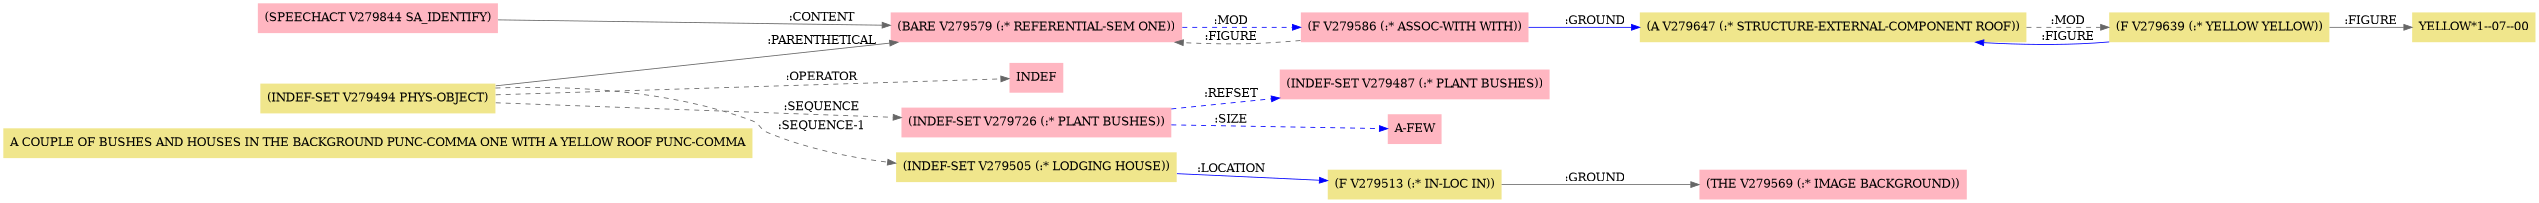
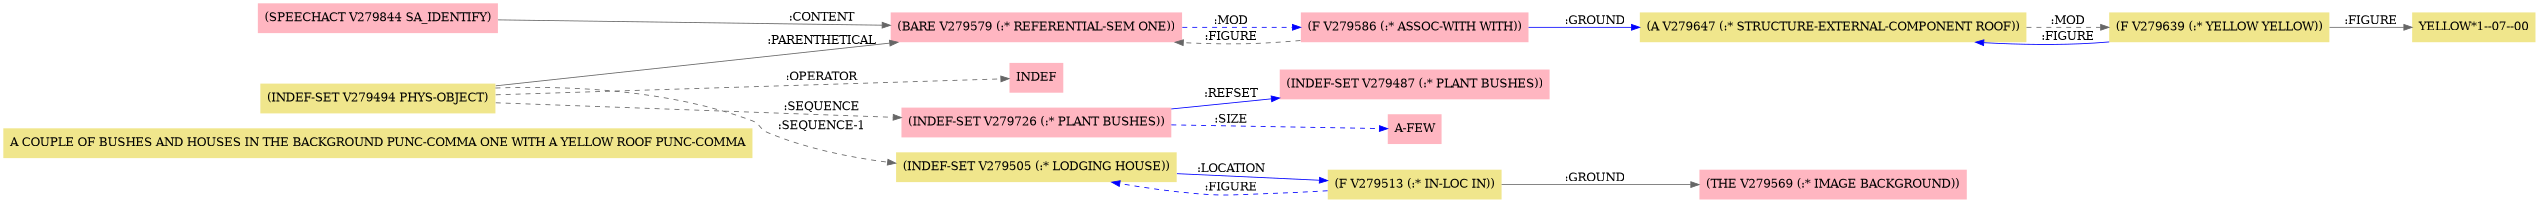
(1221, 104) -> (1221, 104)
none -> (1223, 195)
